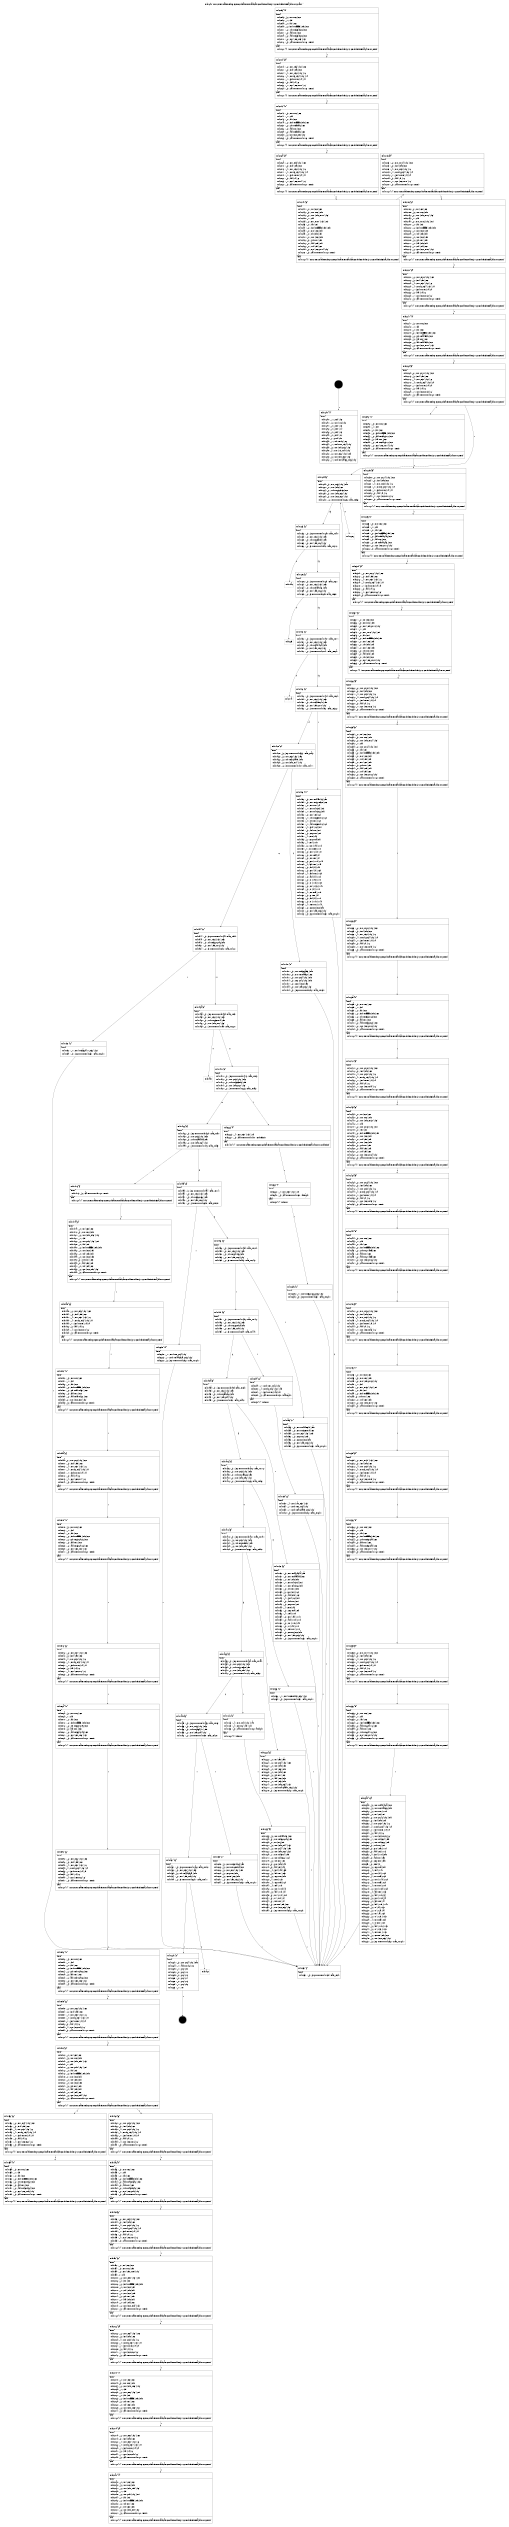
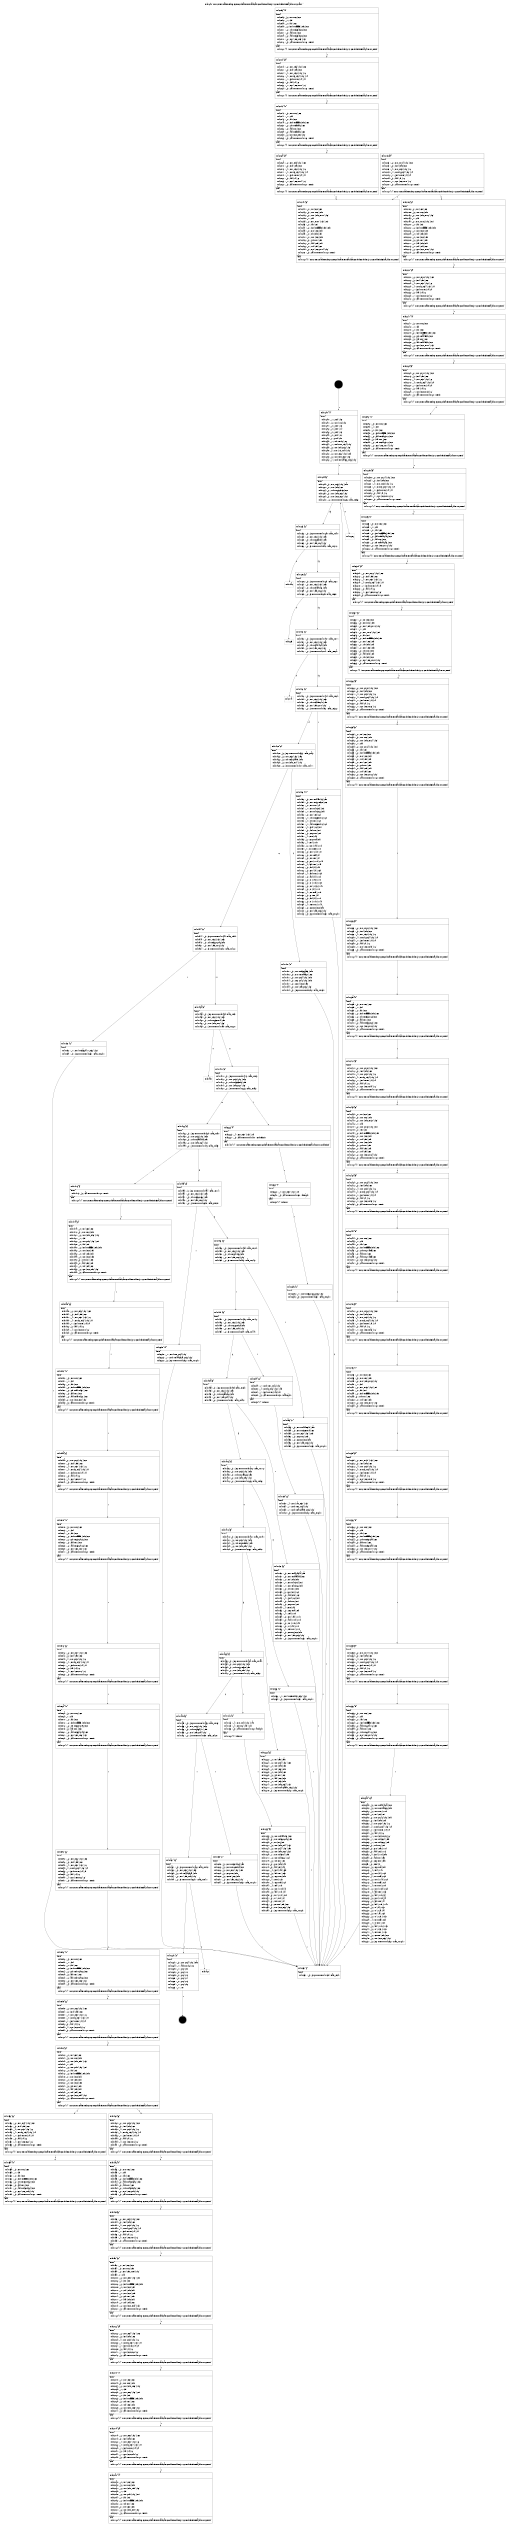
(400, 197) -> (396, 197)
(438, 466) -> (339, 468)
